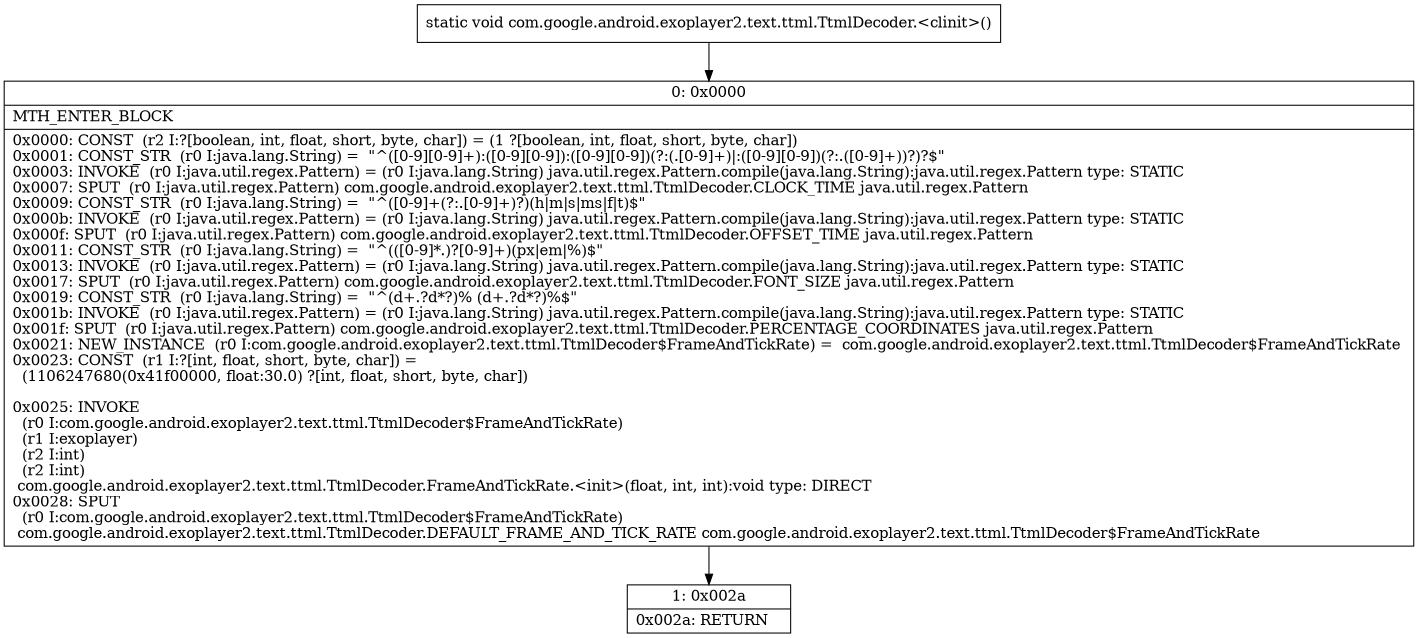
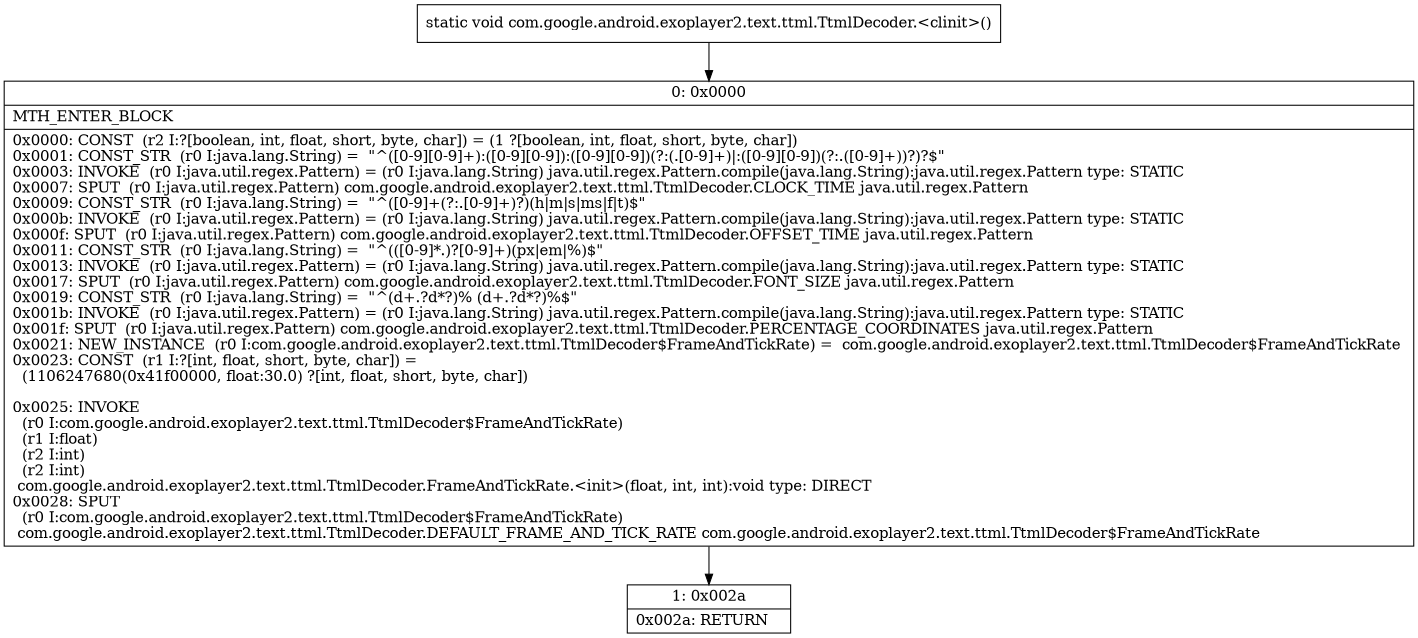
(75, 439) -> (56, 439)
